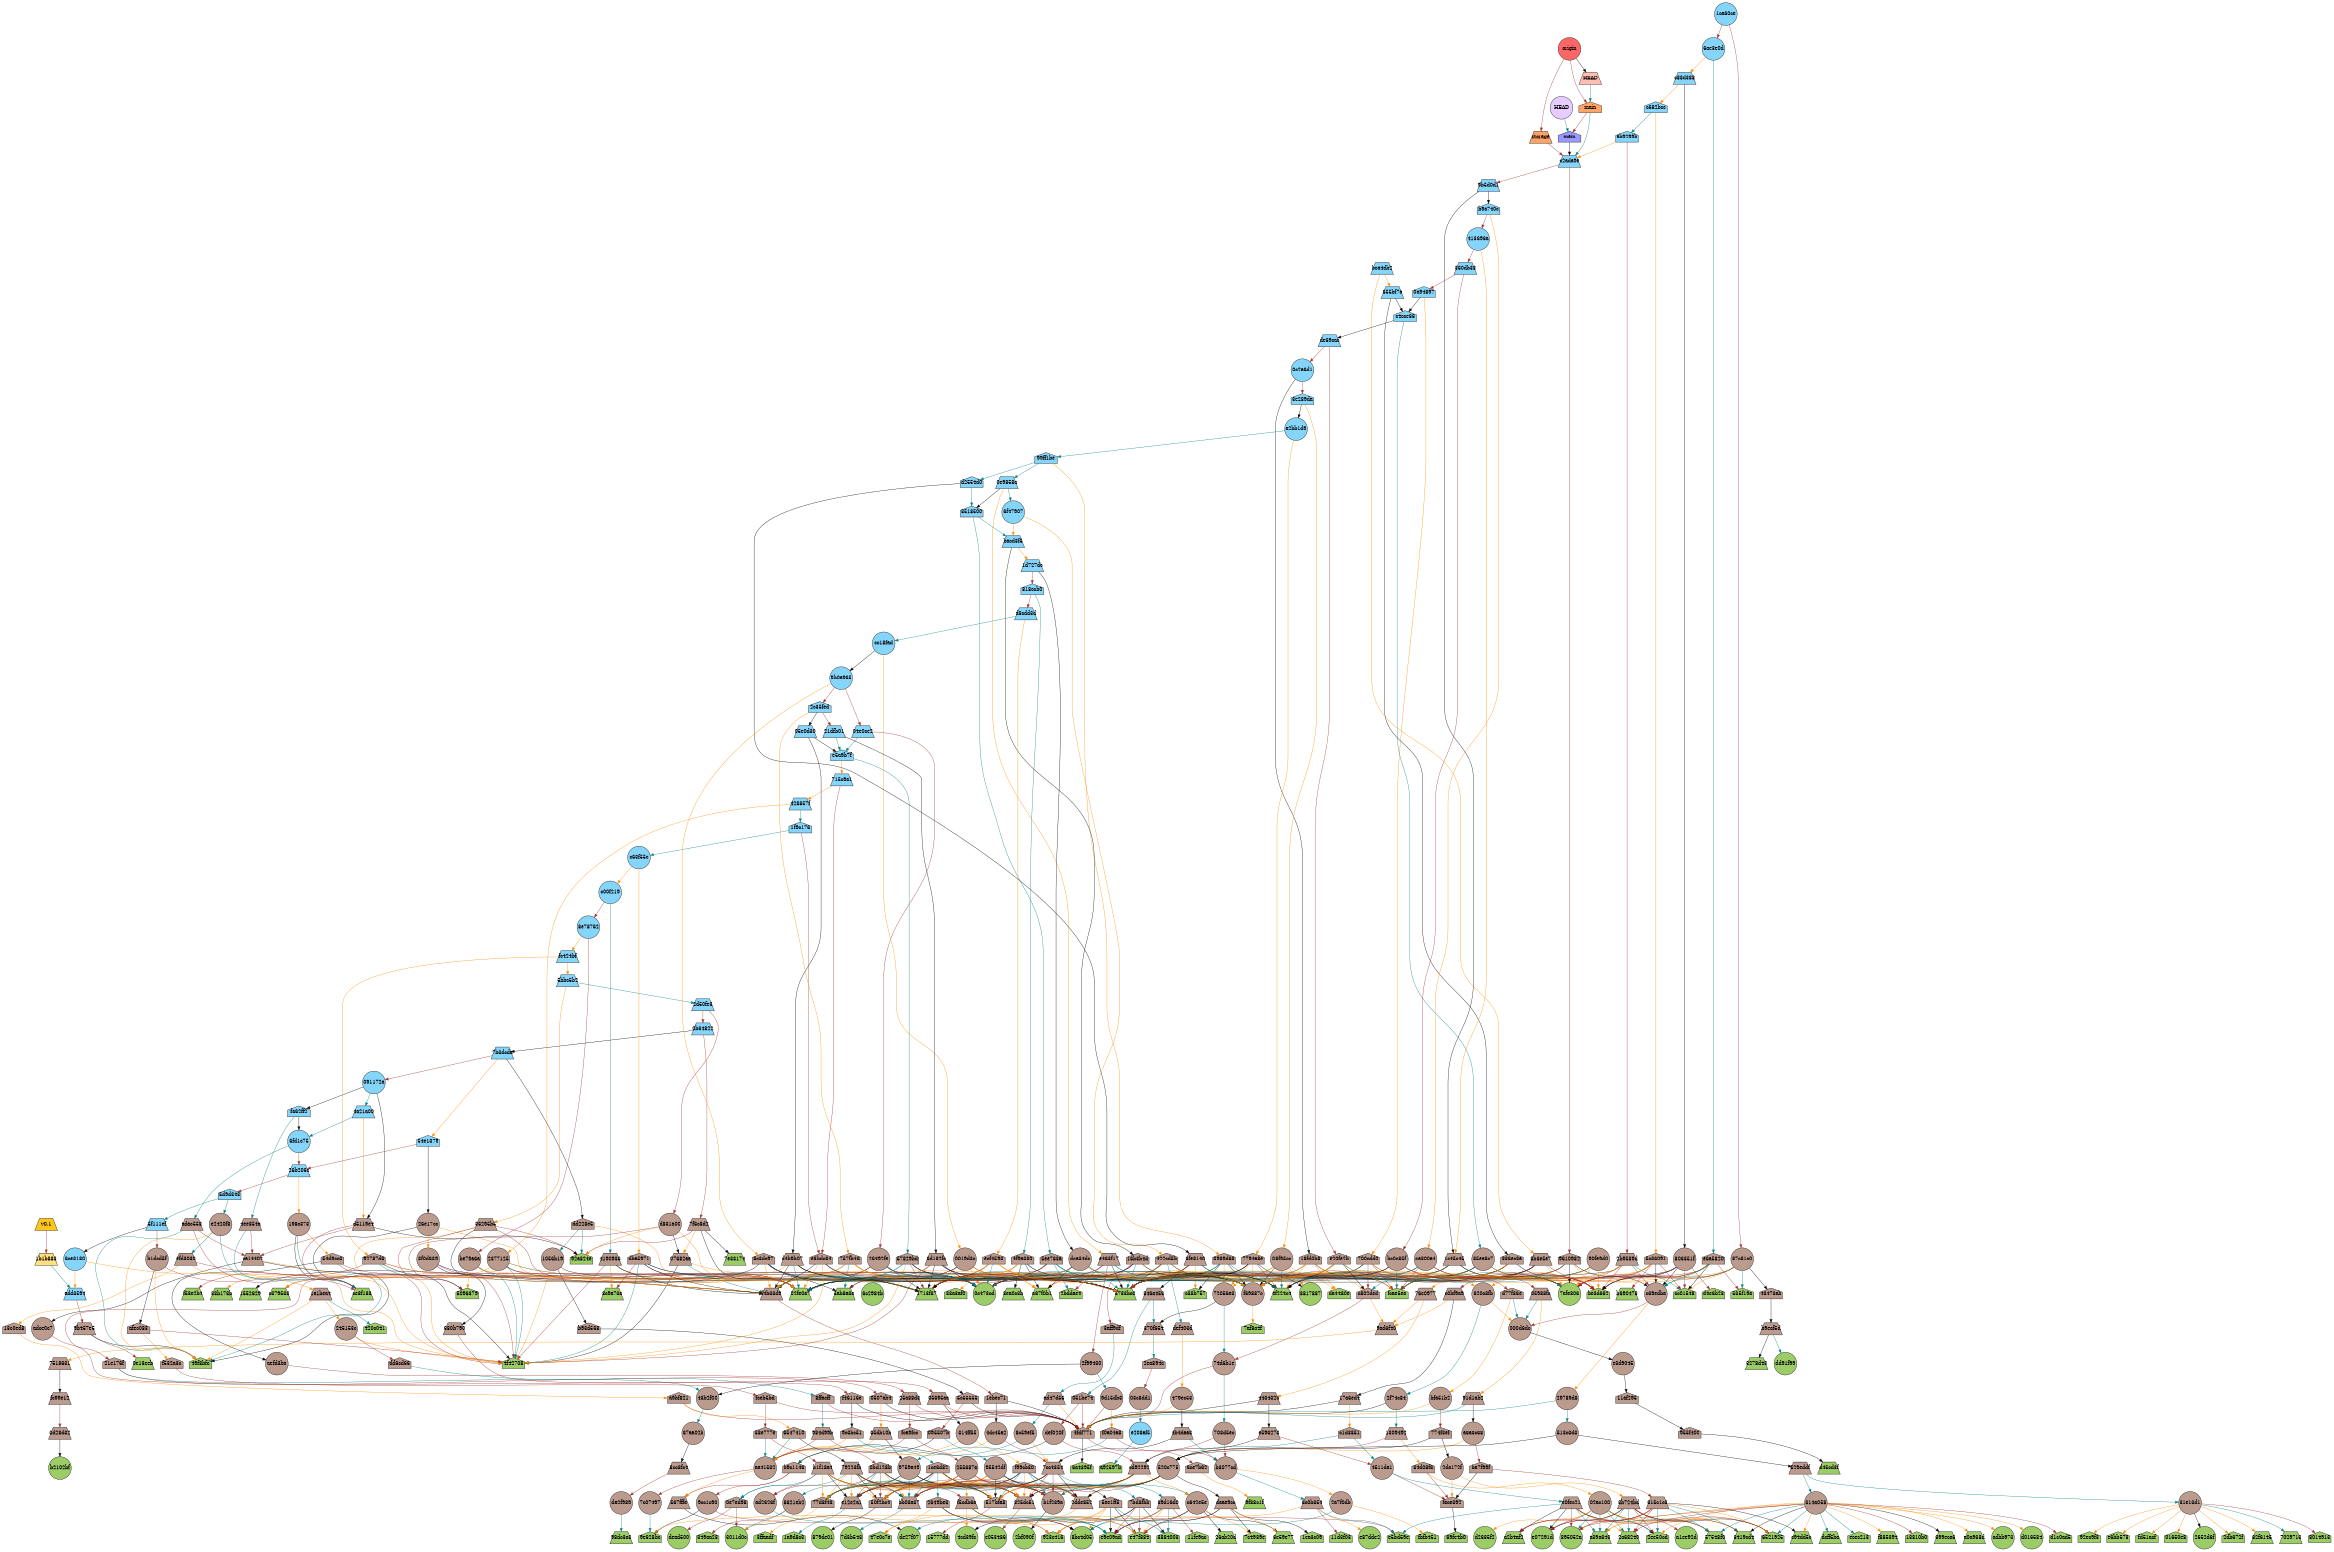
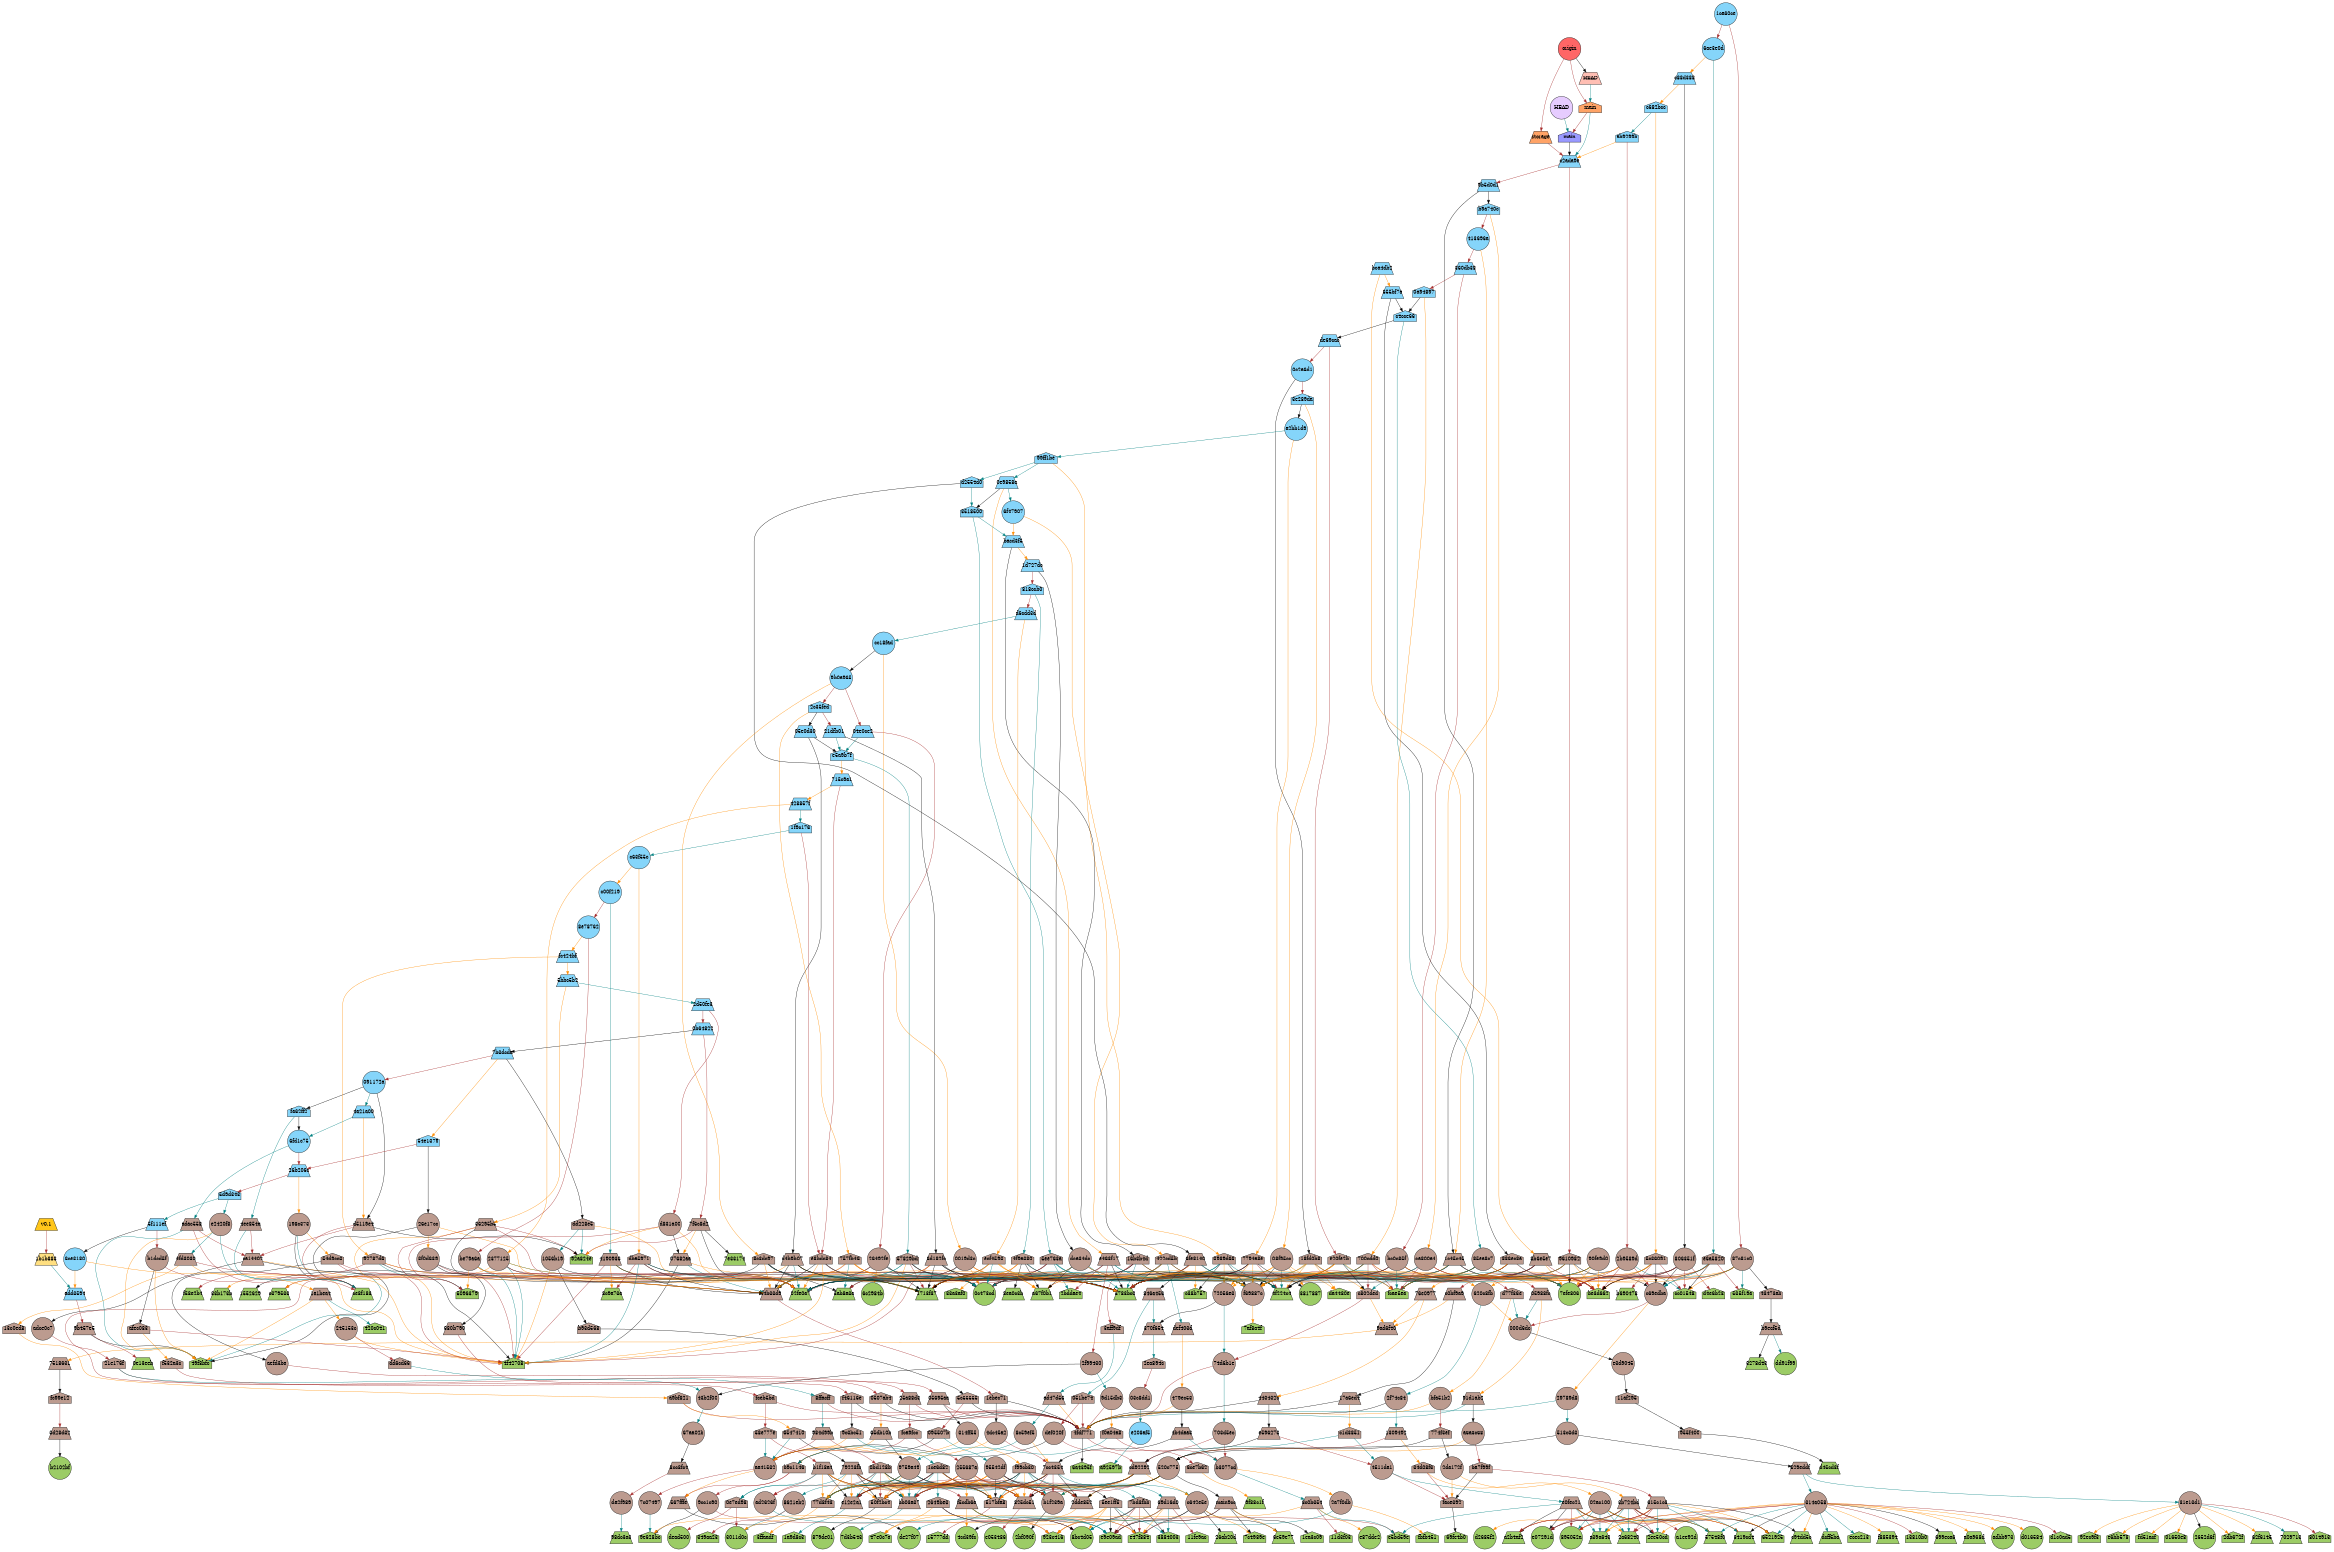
(1627, 1259) -> (1627, 1259)
(60, 1398) -> (60, 1398)
(1226, 1503) -> (1226, 1503)
